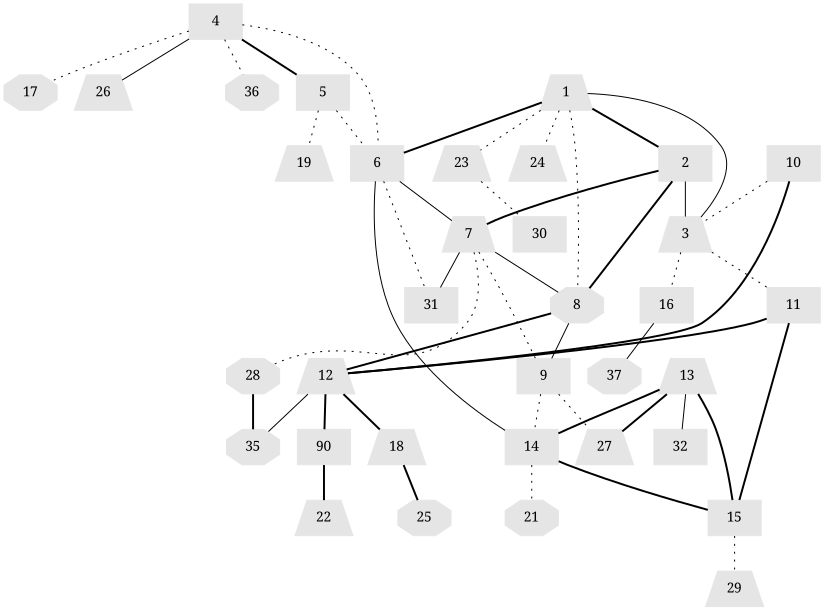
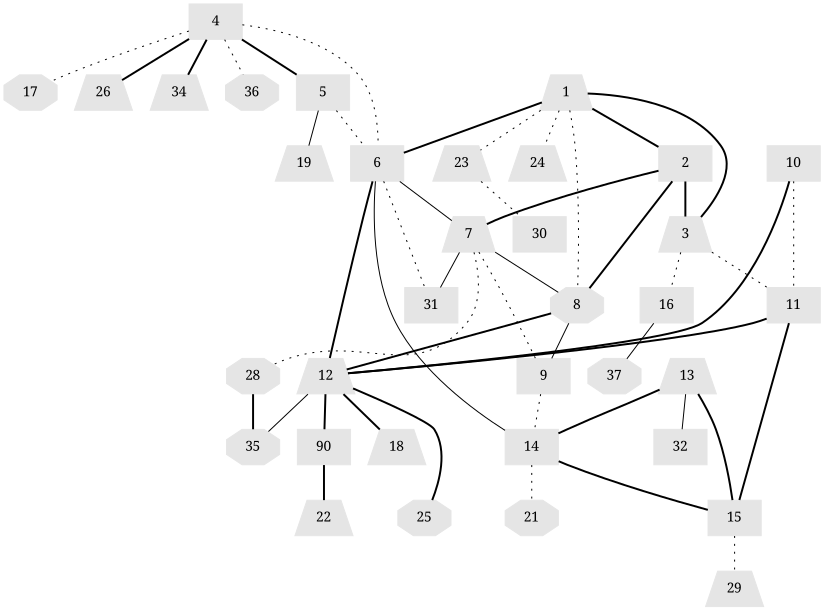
(156, 60) -> (156, 60)
none -> (179, 93)
(696, 123) -> (696, 123)
(314, 128) -> (314, 128)
(685, 199) -> (685, 199)
(735, 202) -> (794, 234)
none -> (350, 270)
(605, 447) -> none
(411, 483) -> (427, 424)
